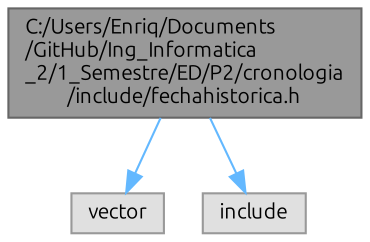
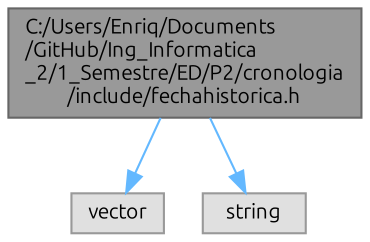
(254, 213) -> (254, 213)
